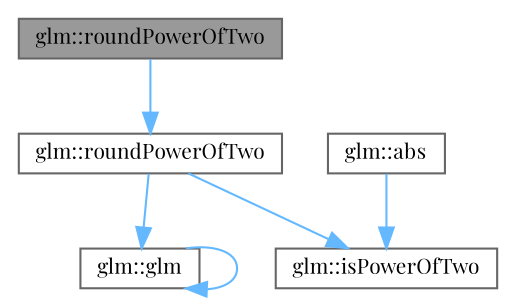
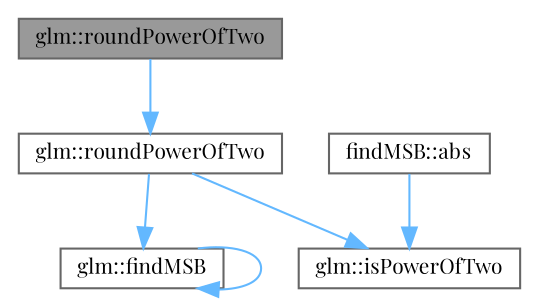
(386, 154) -> (409, 154)
(140, 268) -> (142, 268)
